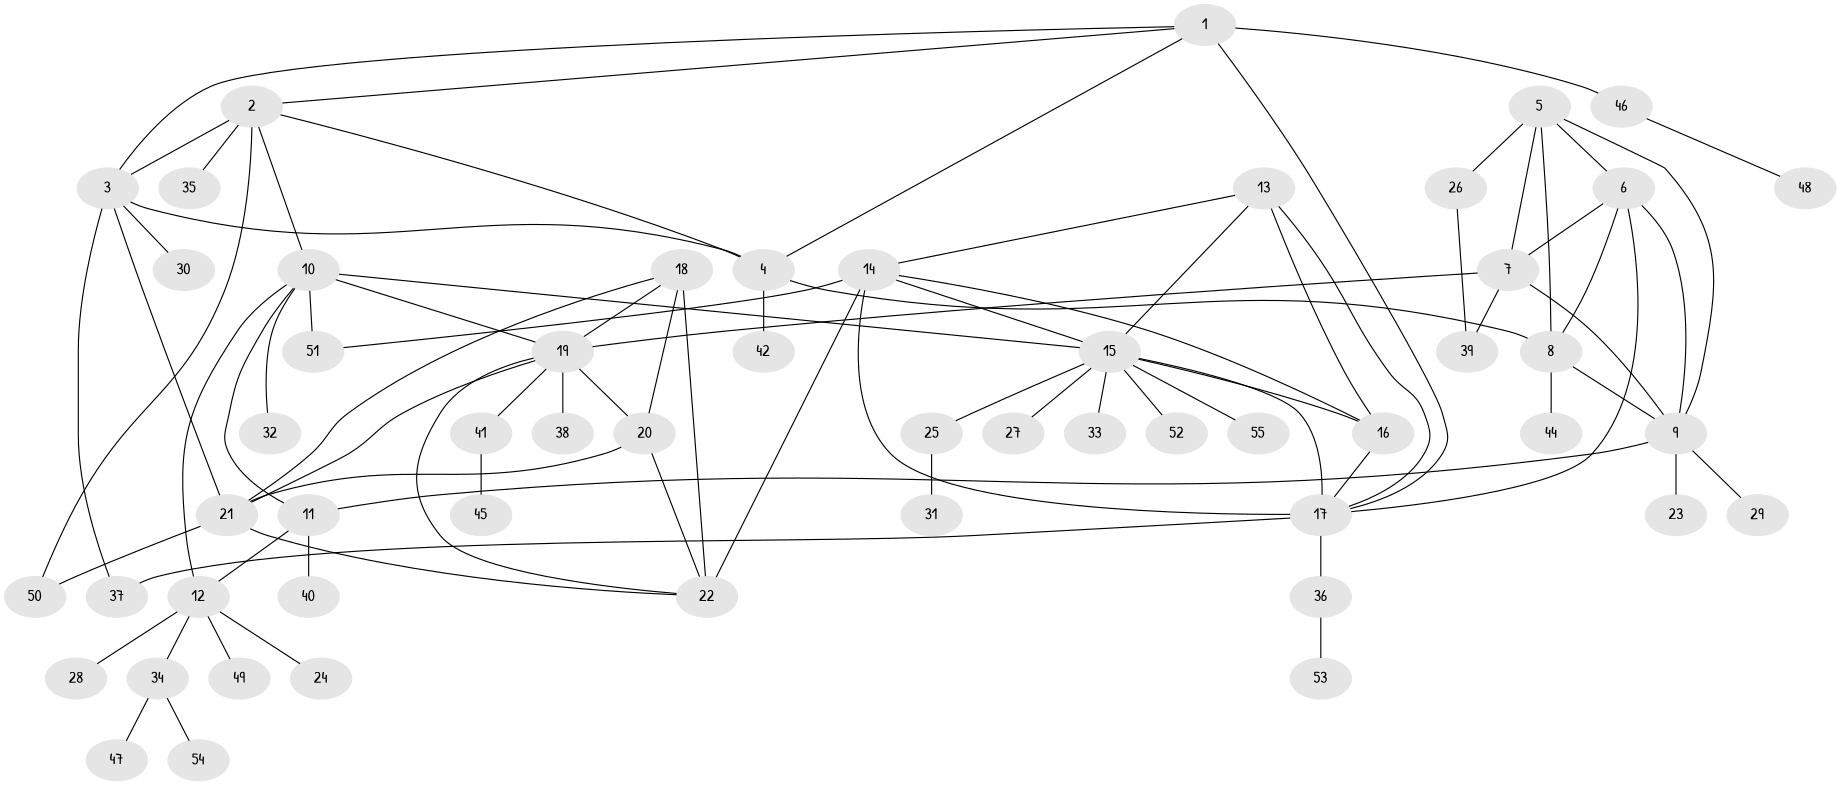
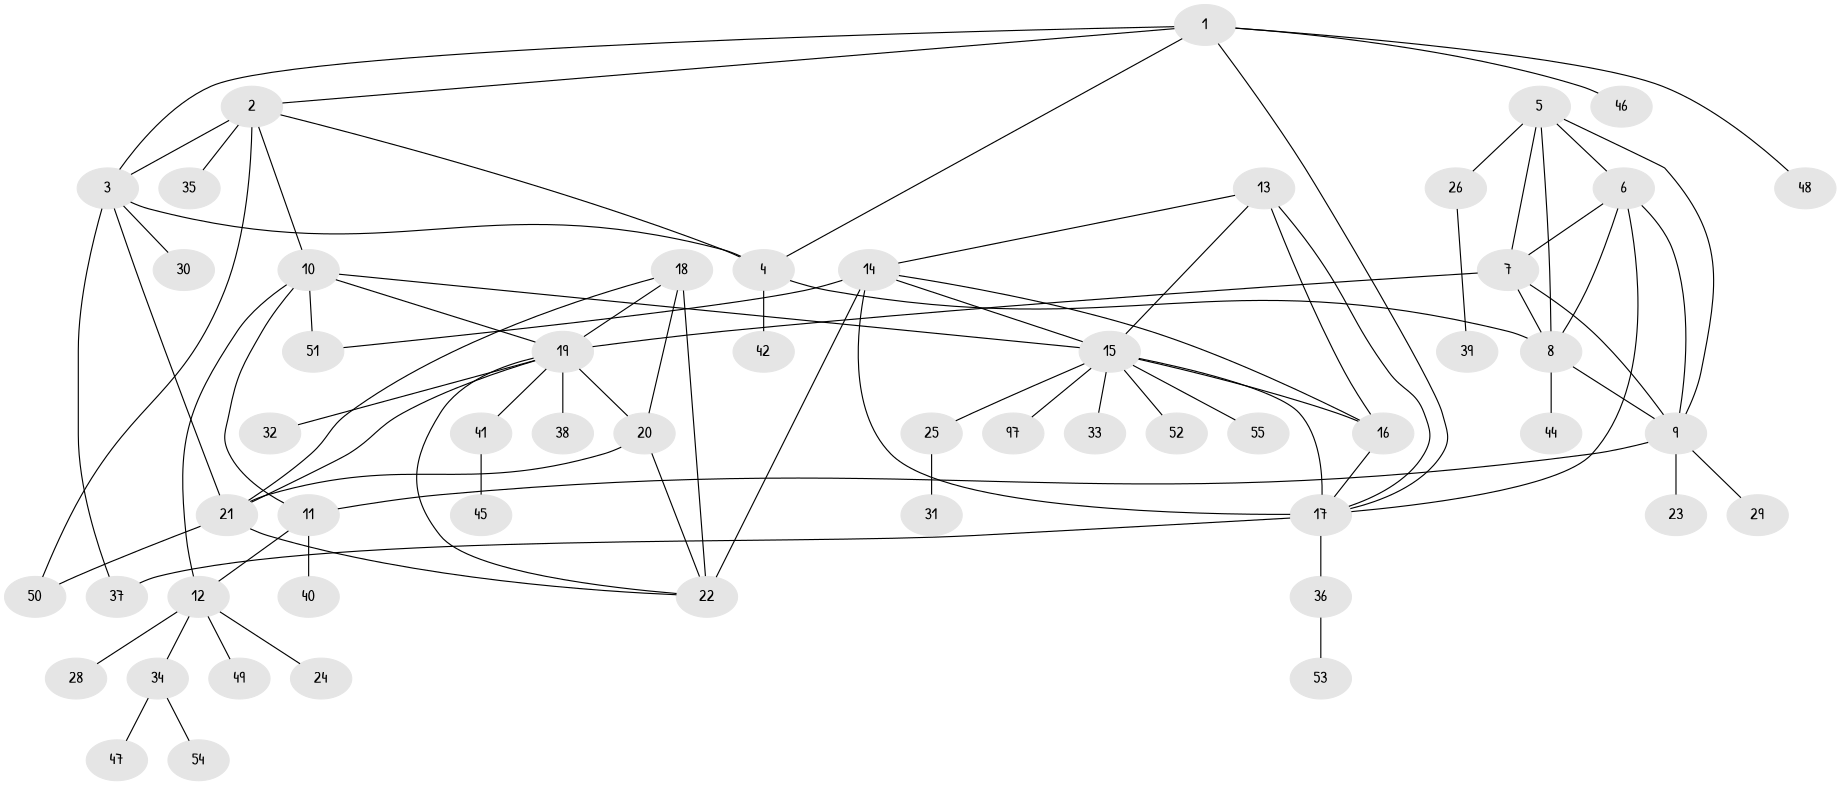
(1713, 148) -> (1526, 58)
(1488, 311) -> (1530, 311)
(269, 348) -> (416, 393)
(1013, 433) -> (1013, 433)
